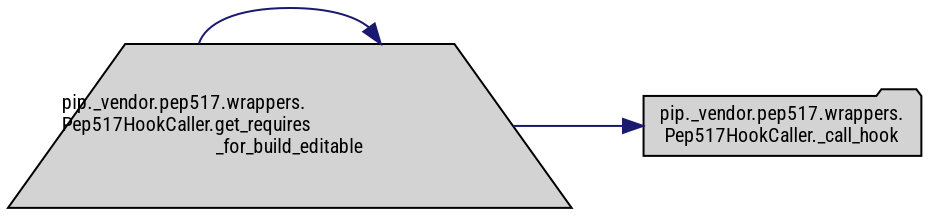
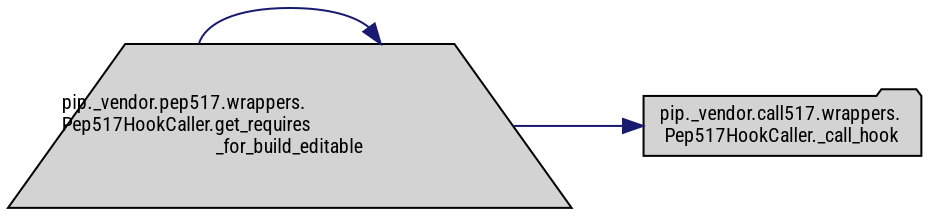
(782, 126) -> (782, 126)
